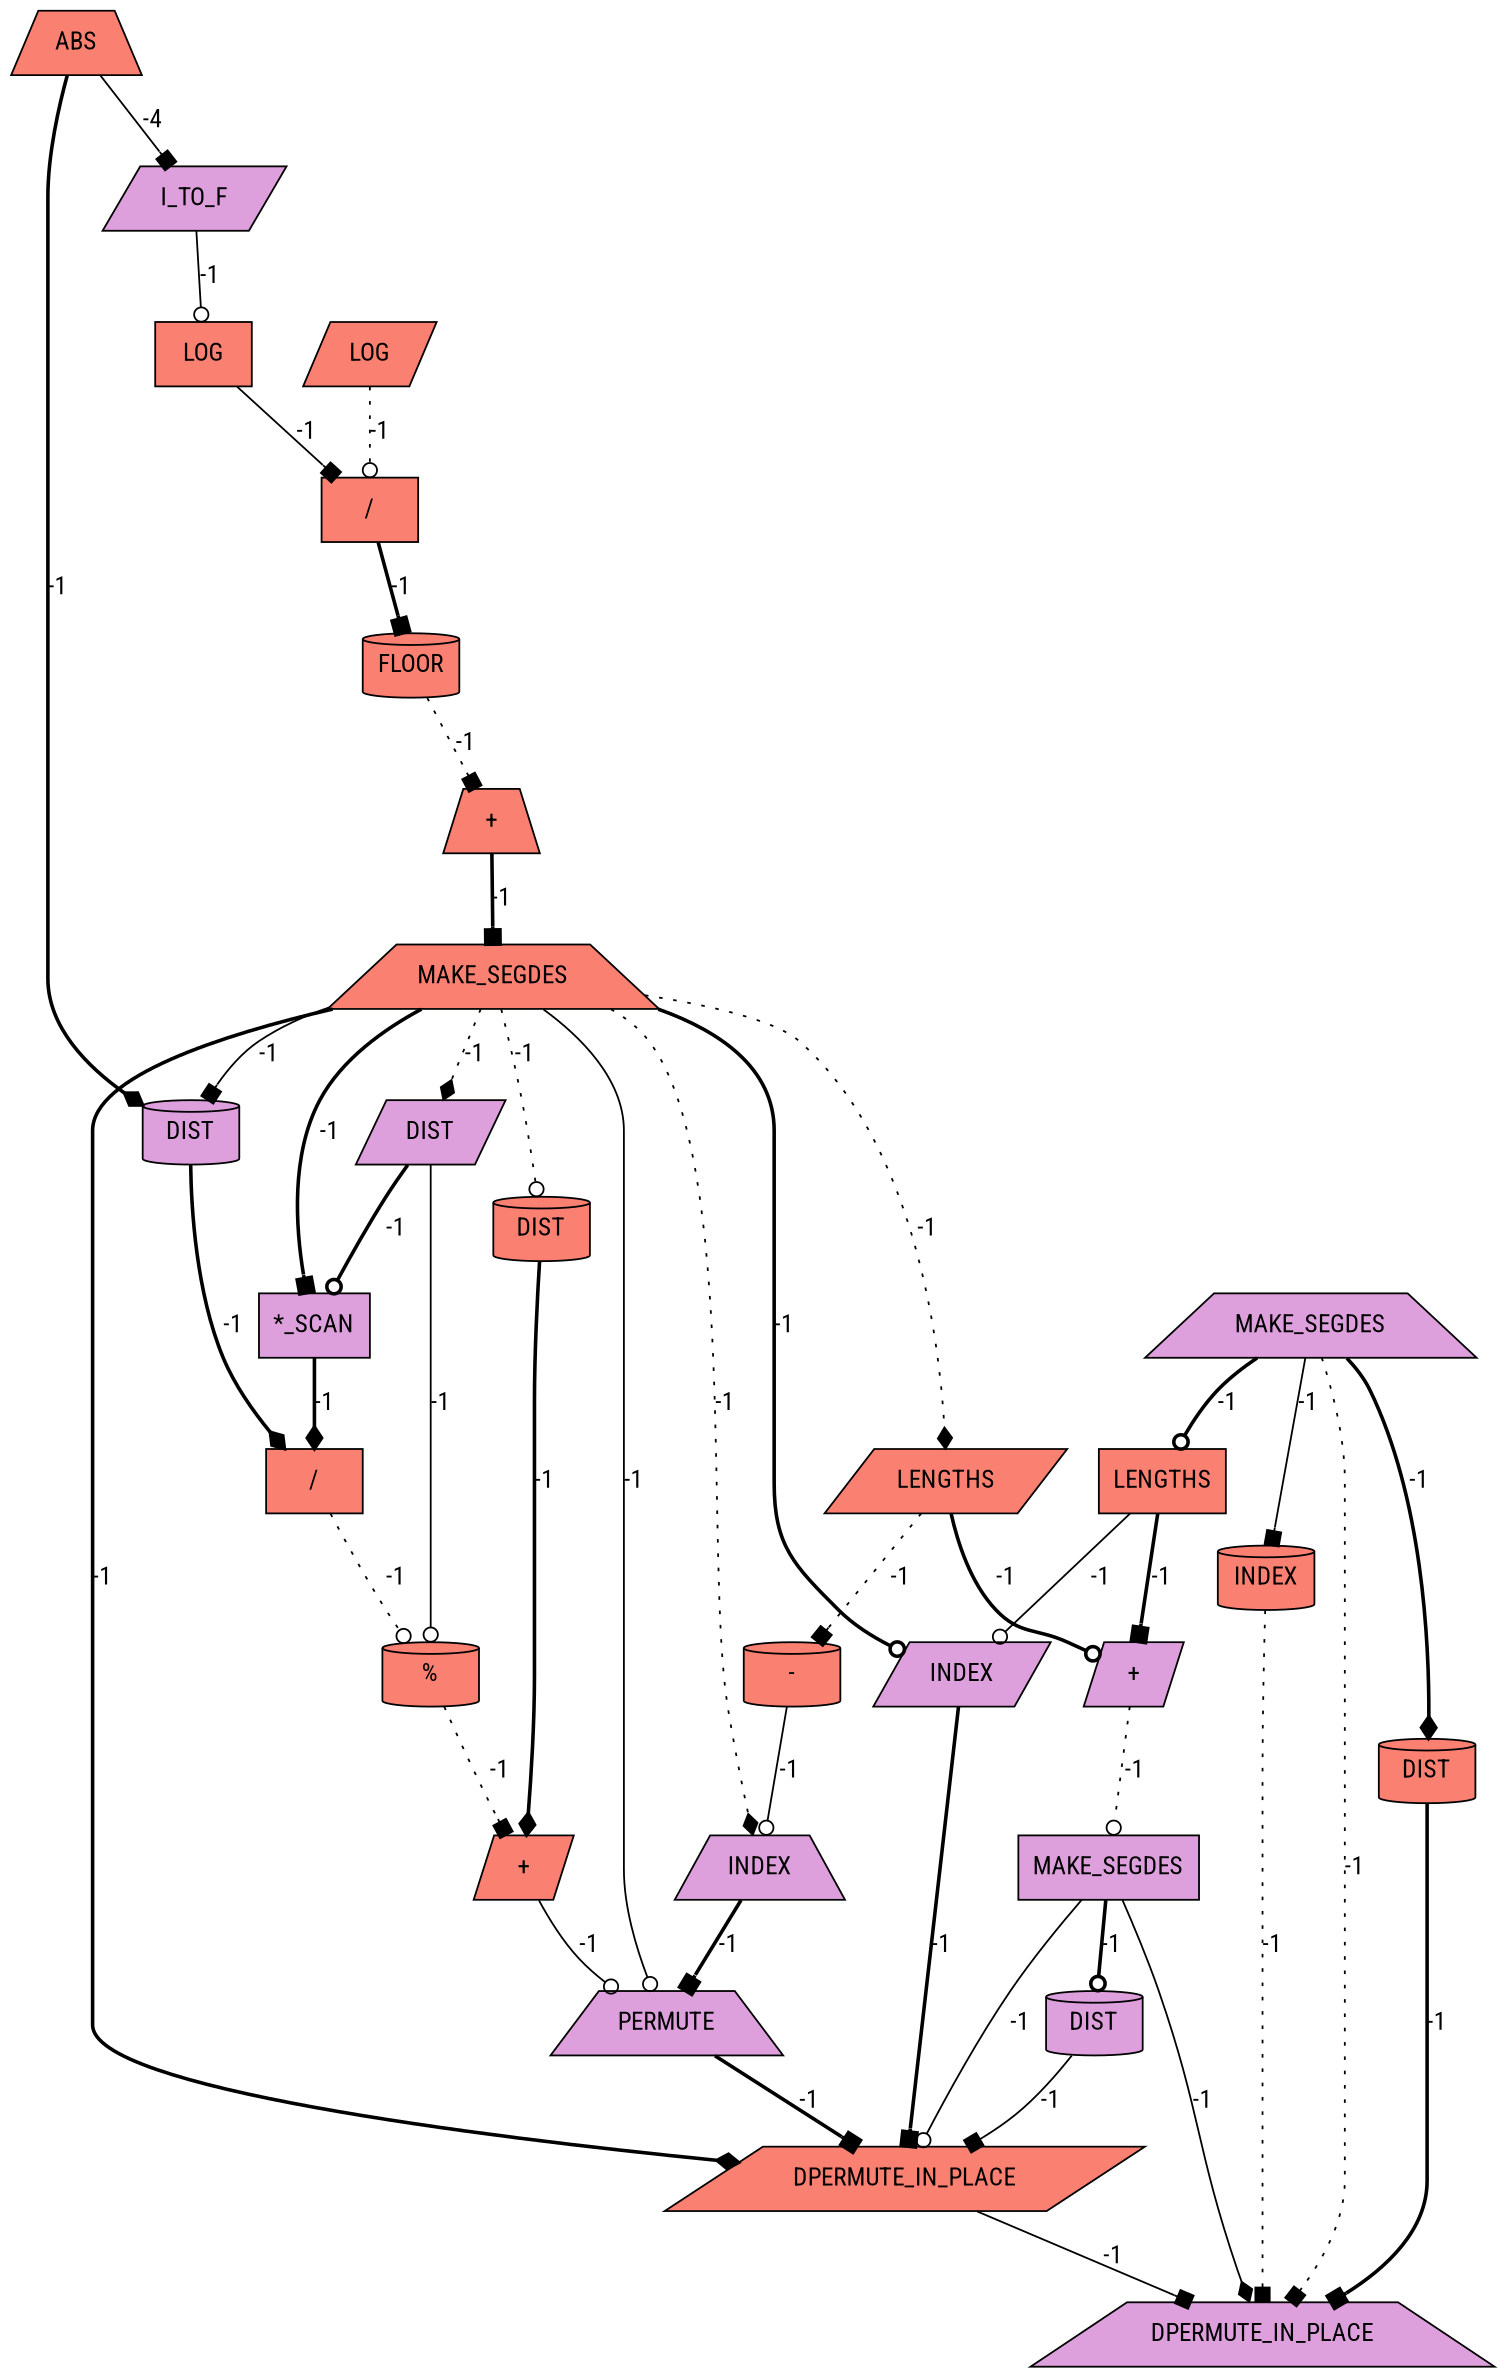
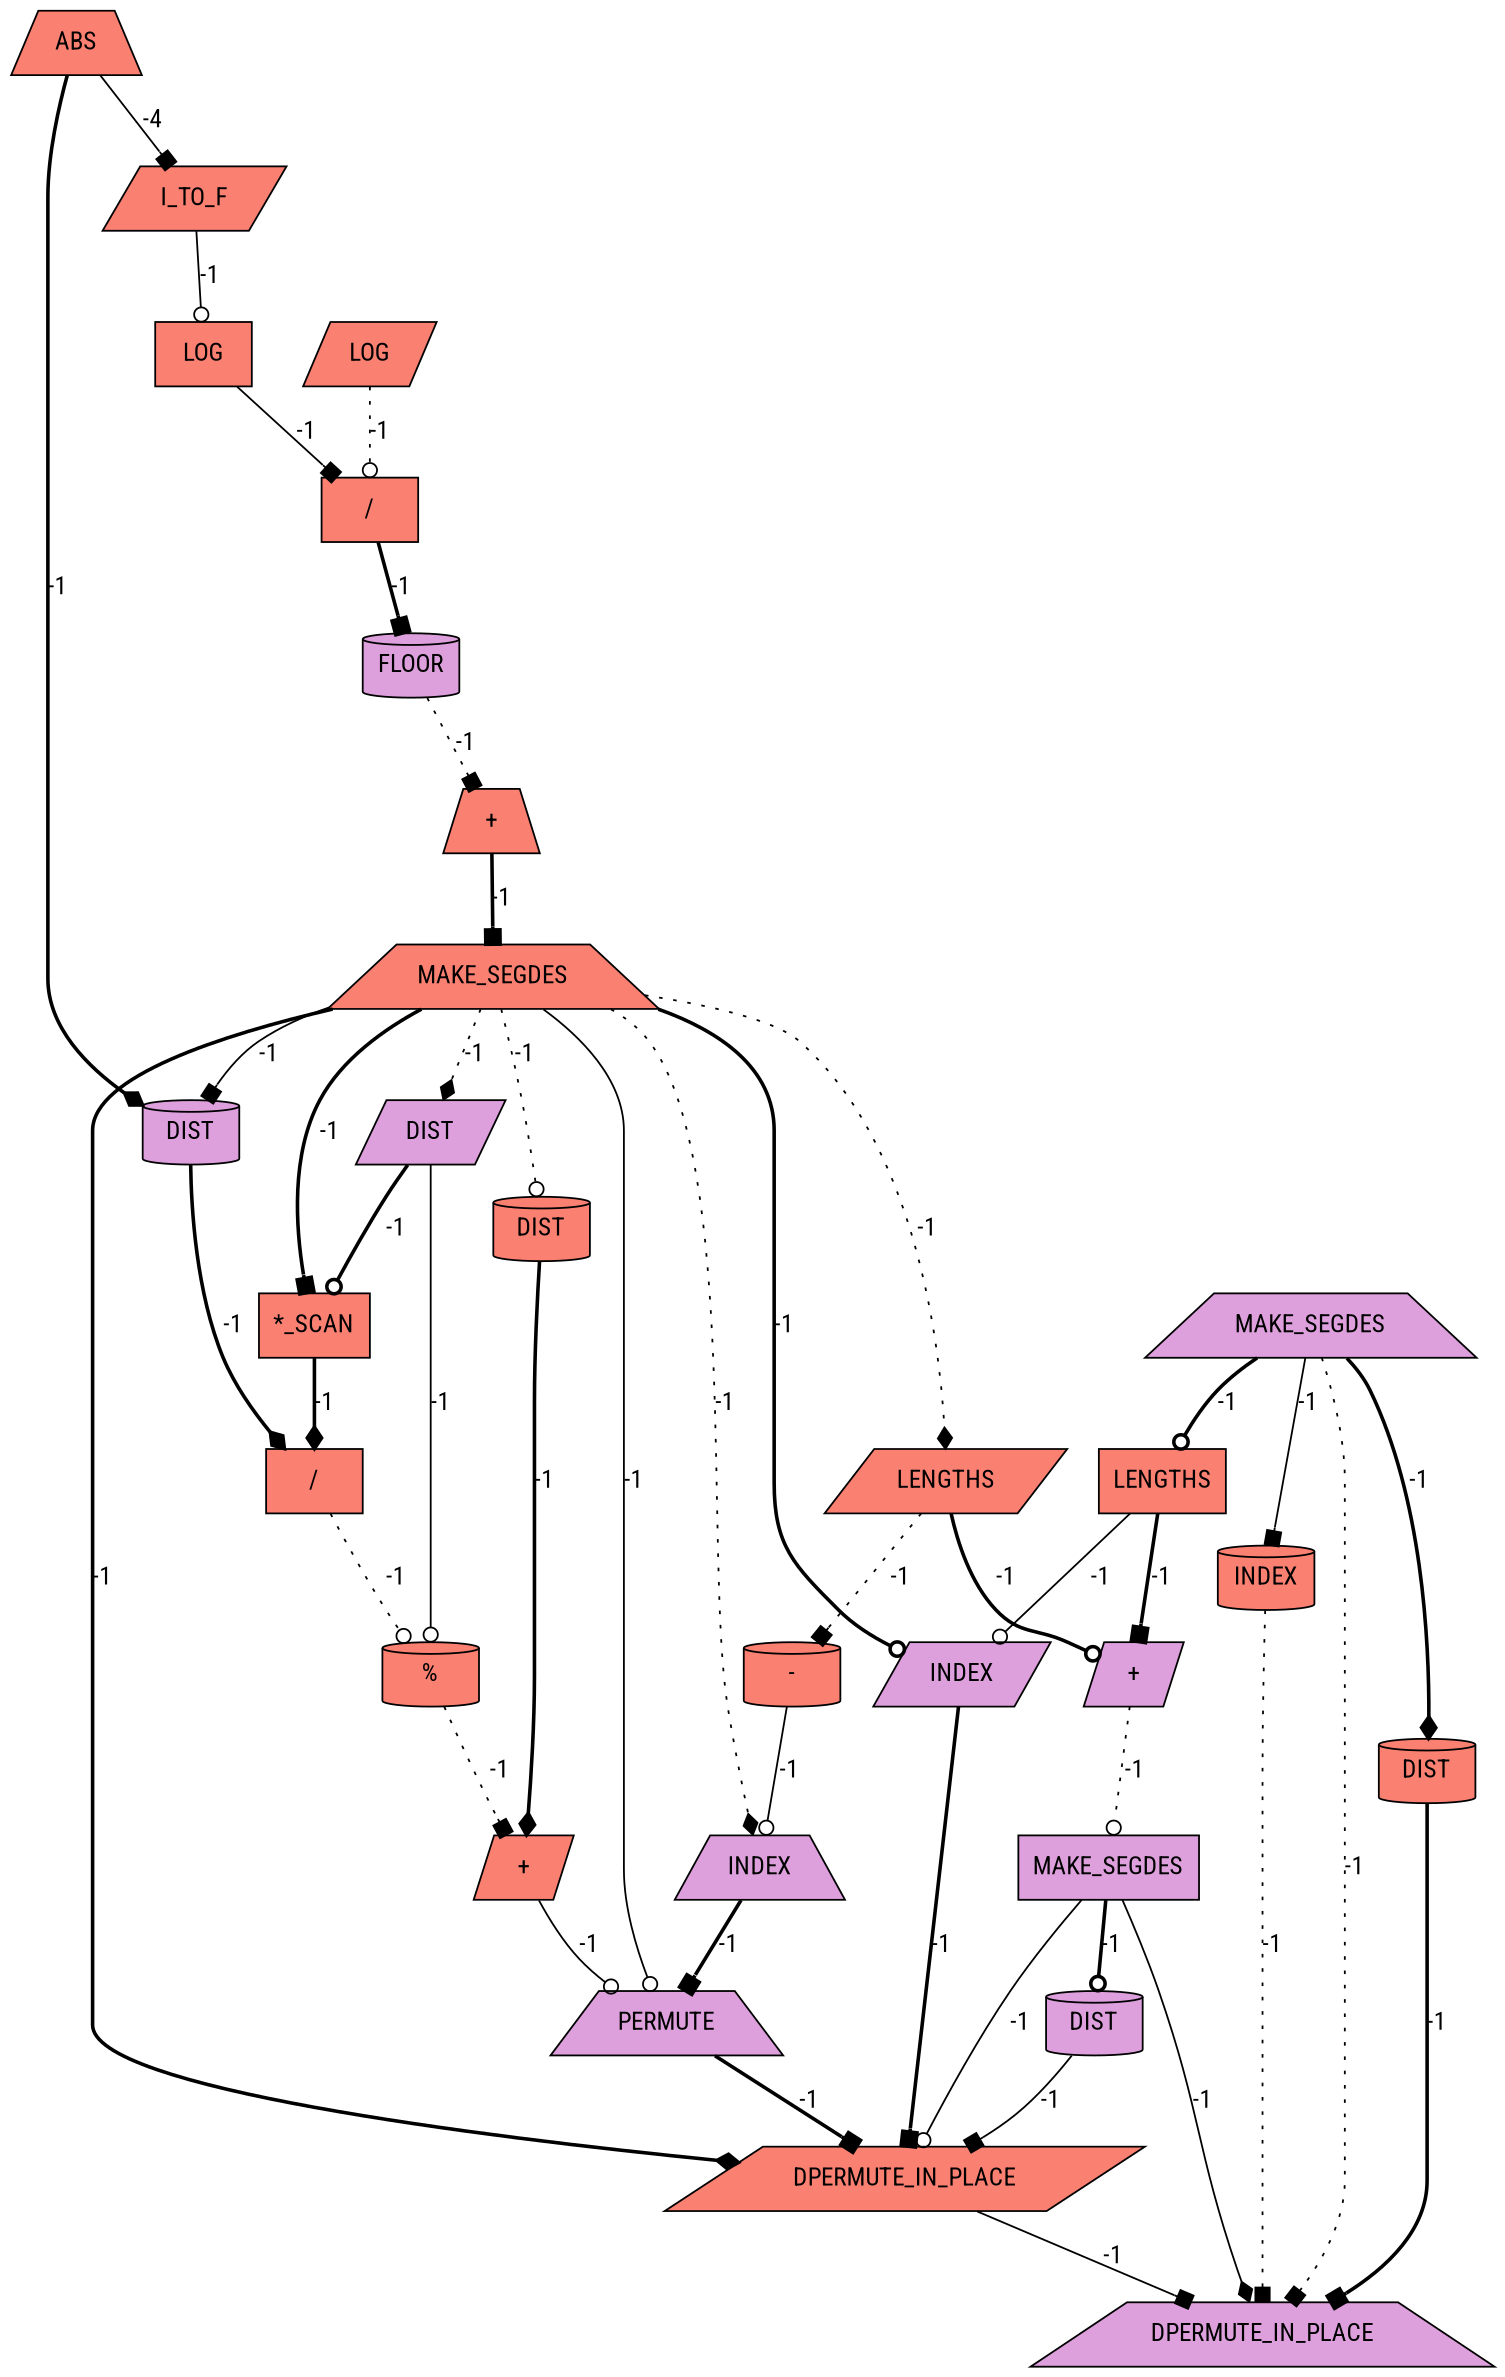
(195, 199) -> (195, 199)
(411, 665) -> (411, 665)
(314, 1326) -> (314, 1326)
